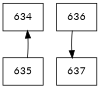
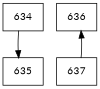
(72, 41) -> (82, 48)
(28, 48) -> (18, 41)
